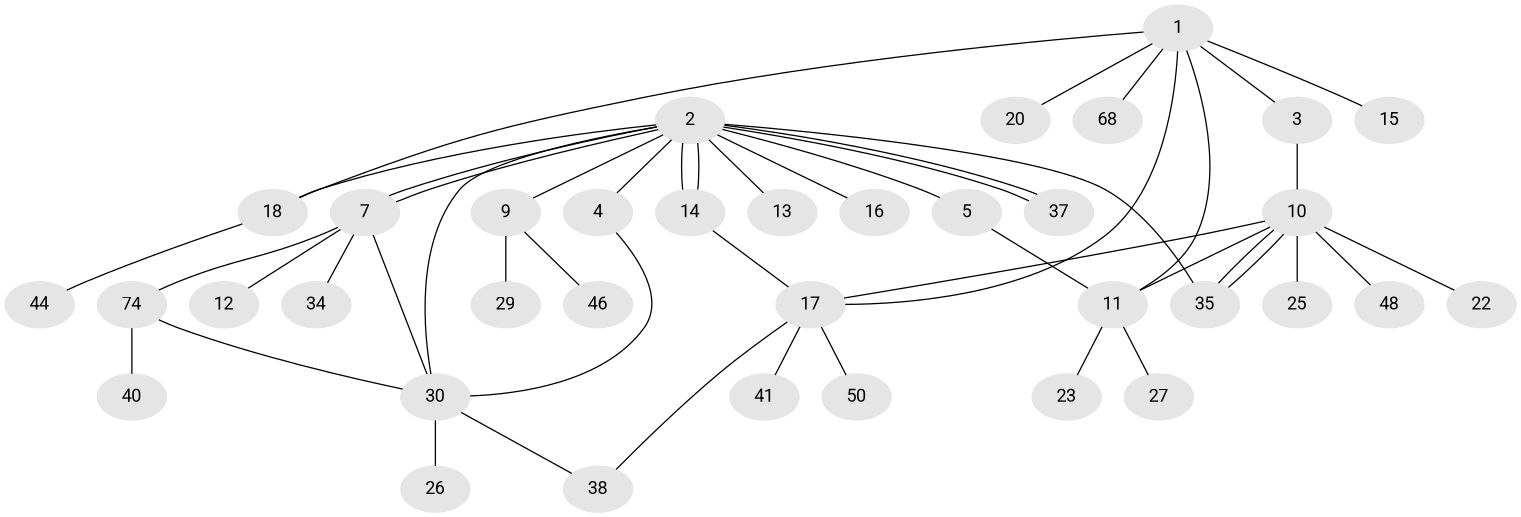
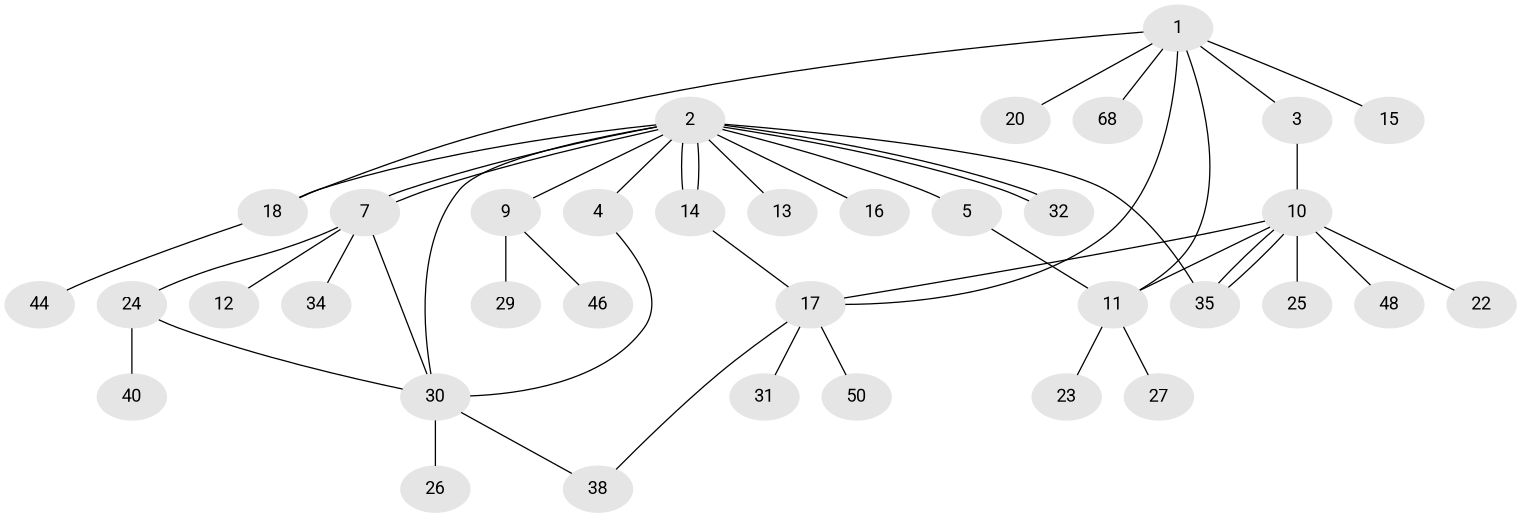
(1059, 213) -> (1059, 213)
(132, 305) -> (132, 305)
(764, 397) -> (764, 397)
